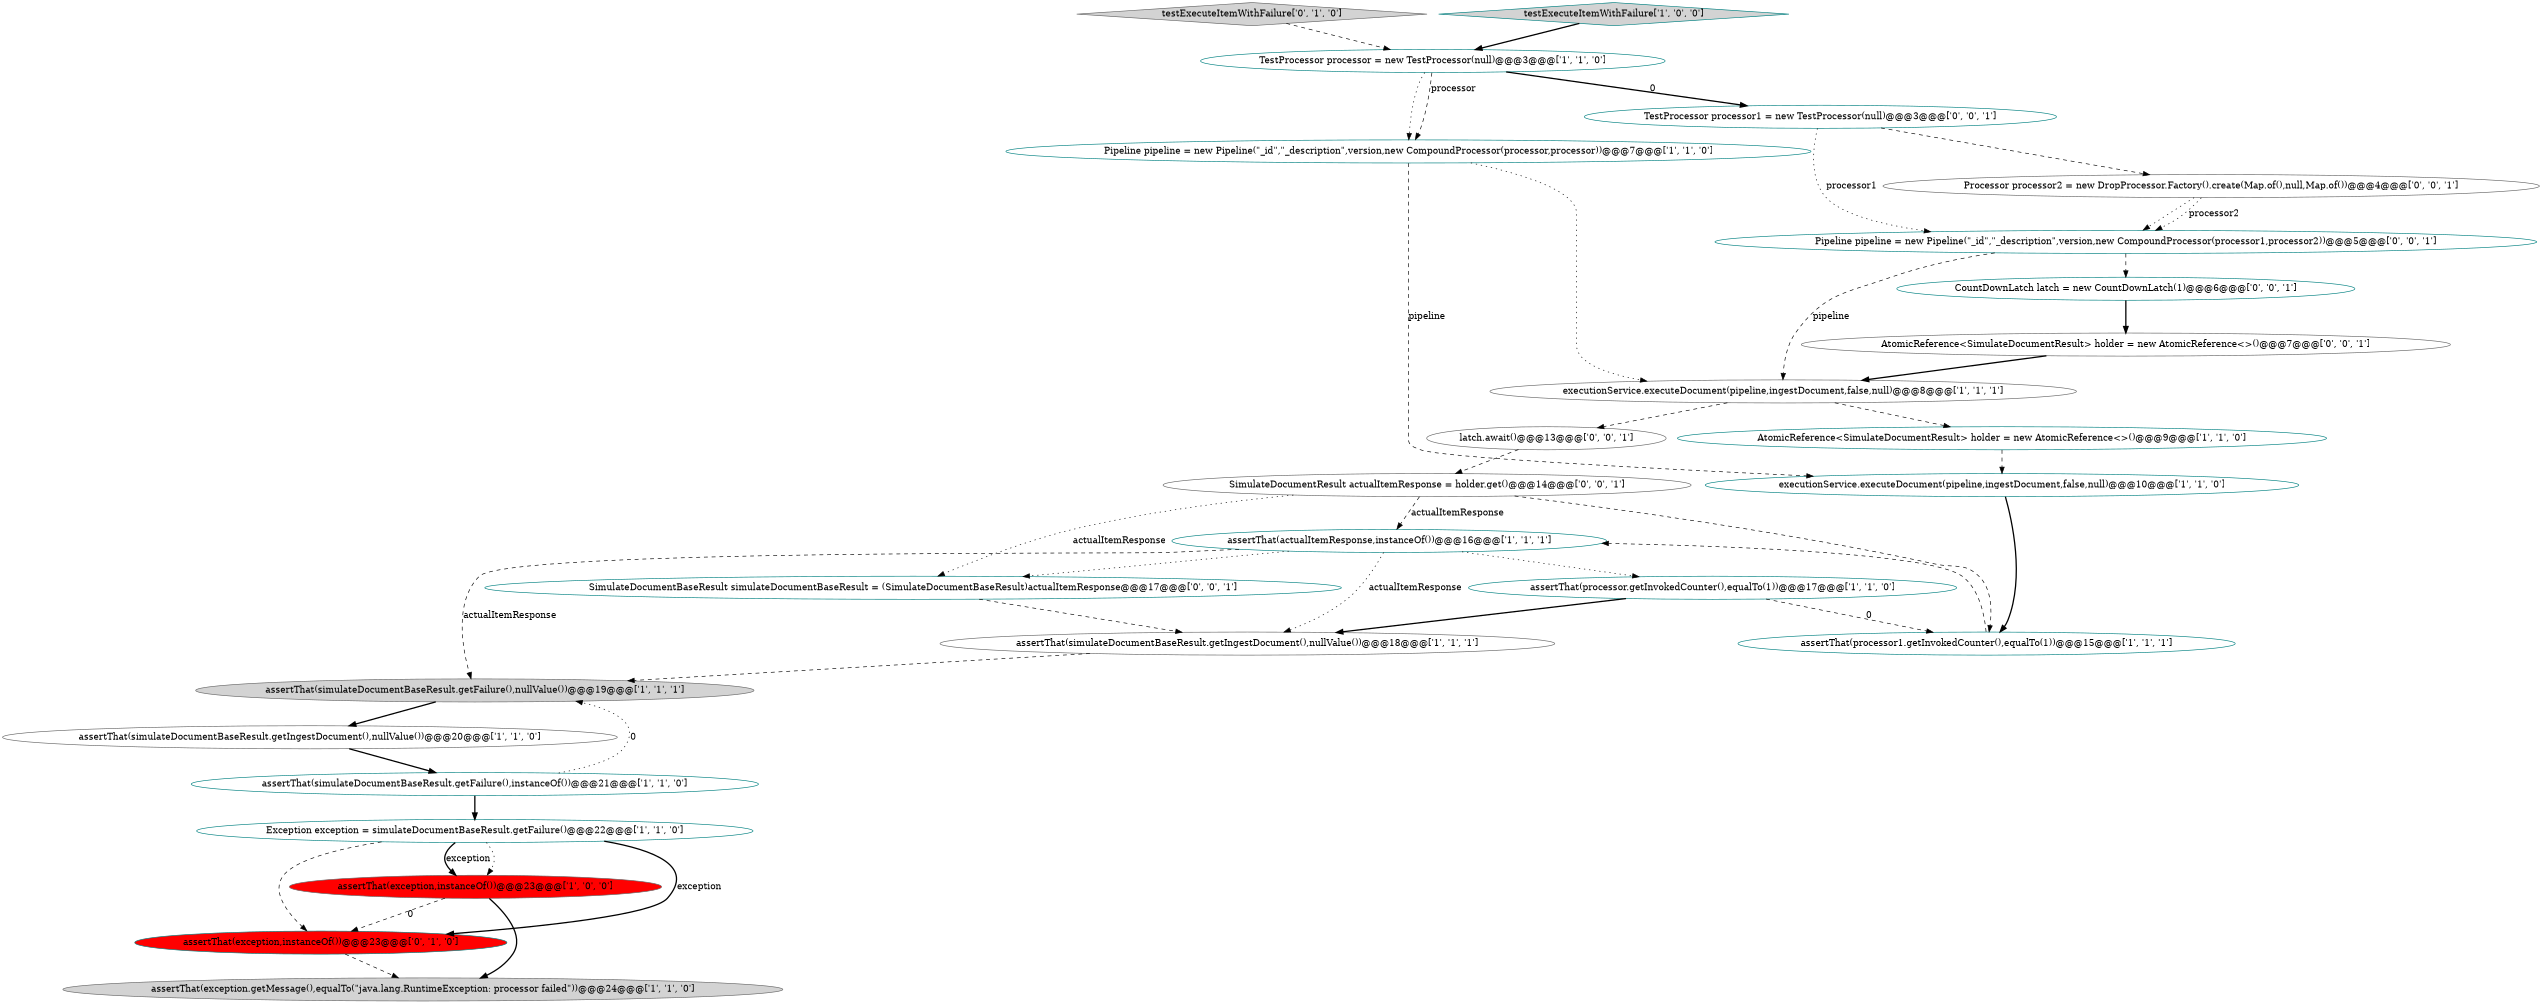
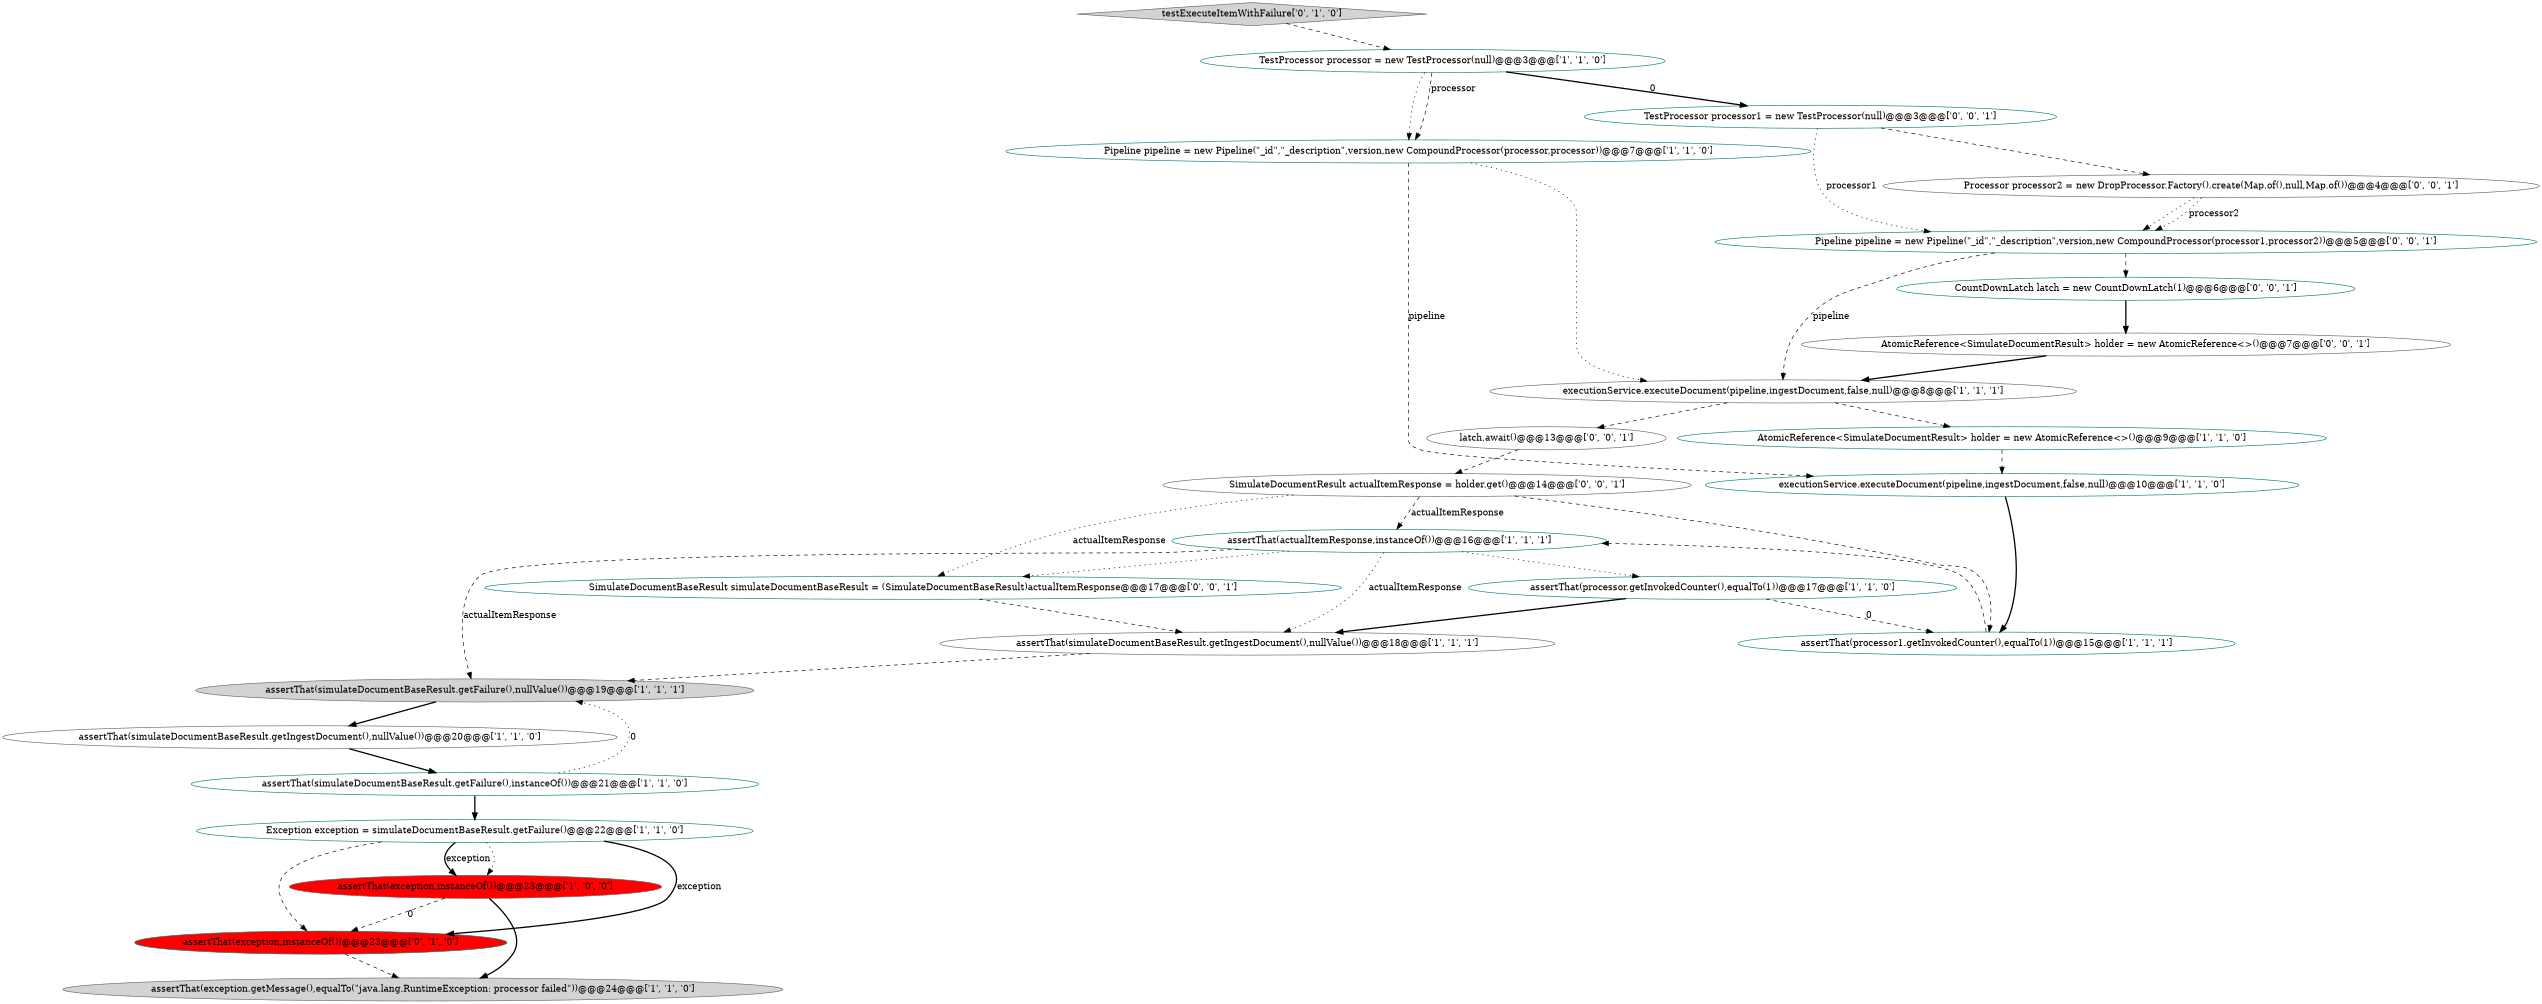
(1614, 14) -> none
